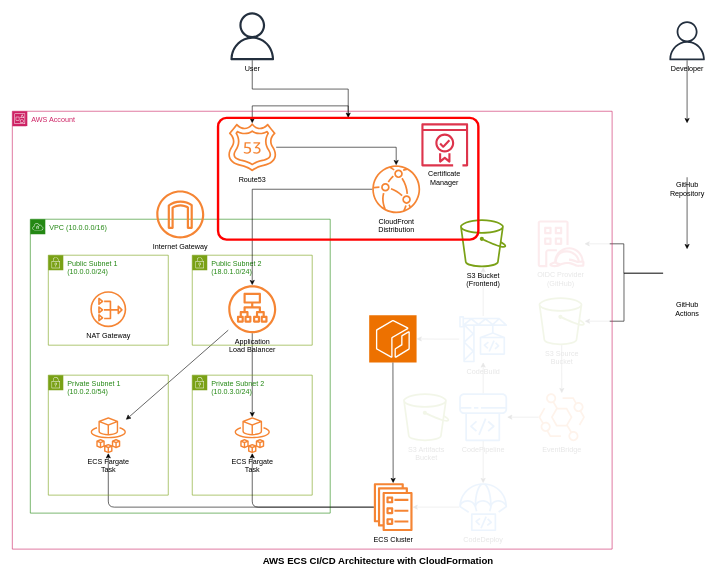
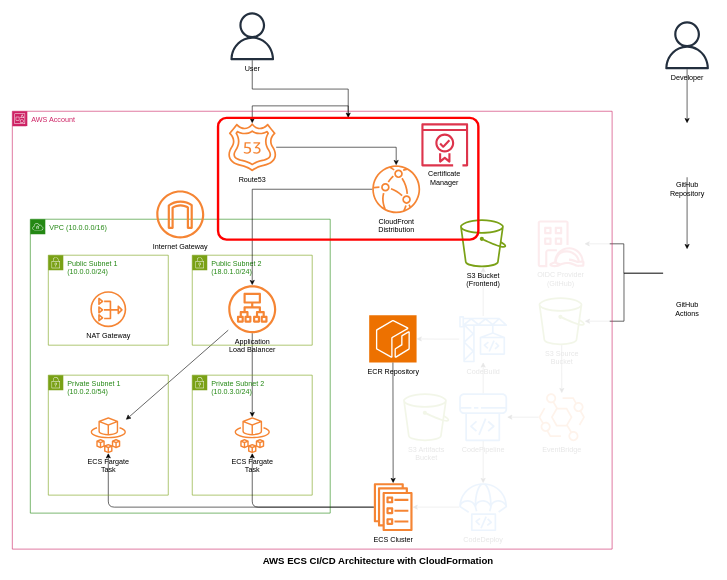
(687, 41) -> (687, 45)
none -> (393, 372)
